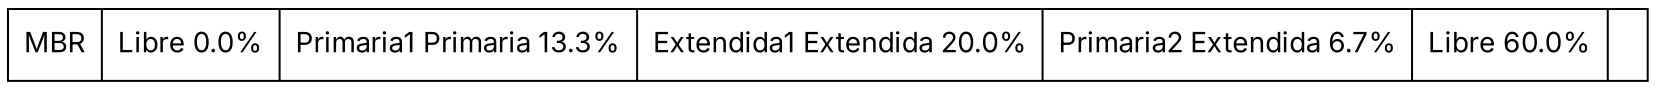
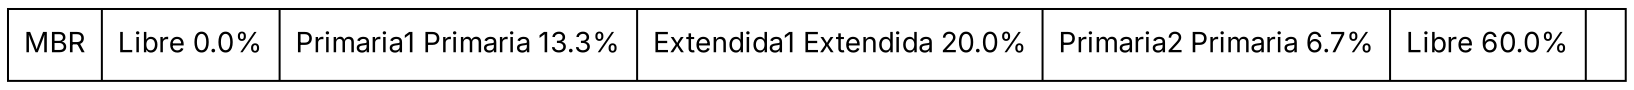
(1227, 44) -> (1216, 44)
